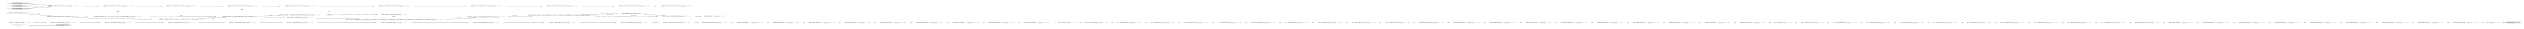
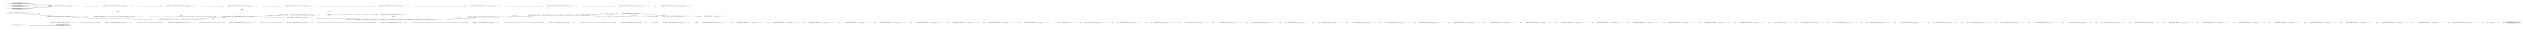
(20, 22) -> none
